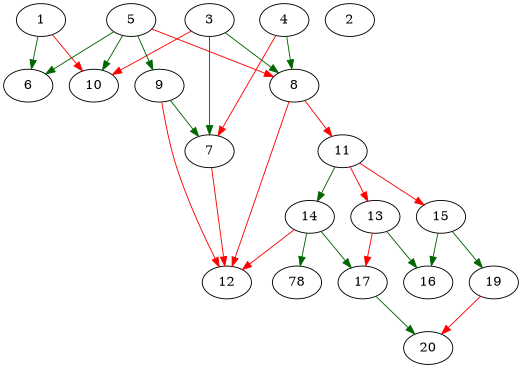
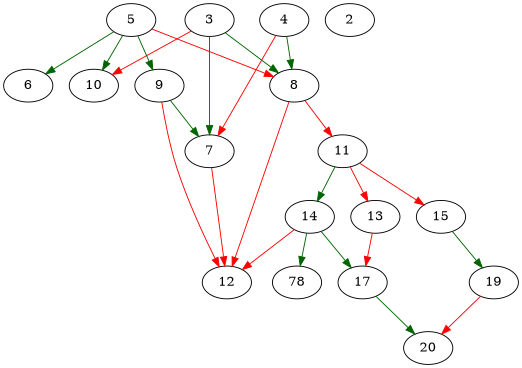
(41, 20) -> none
(428, 282) -> none
